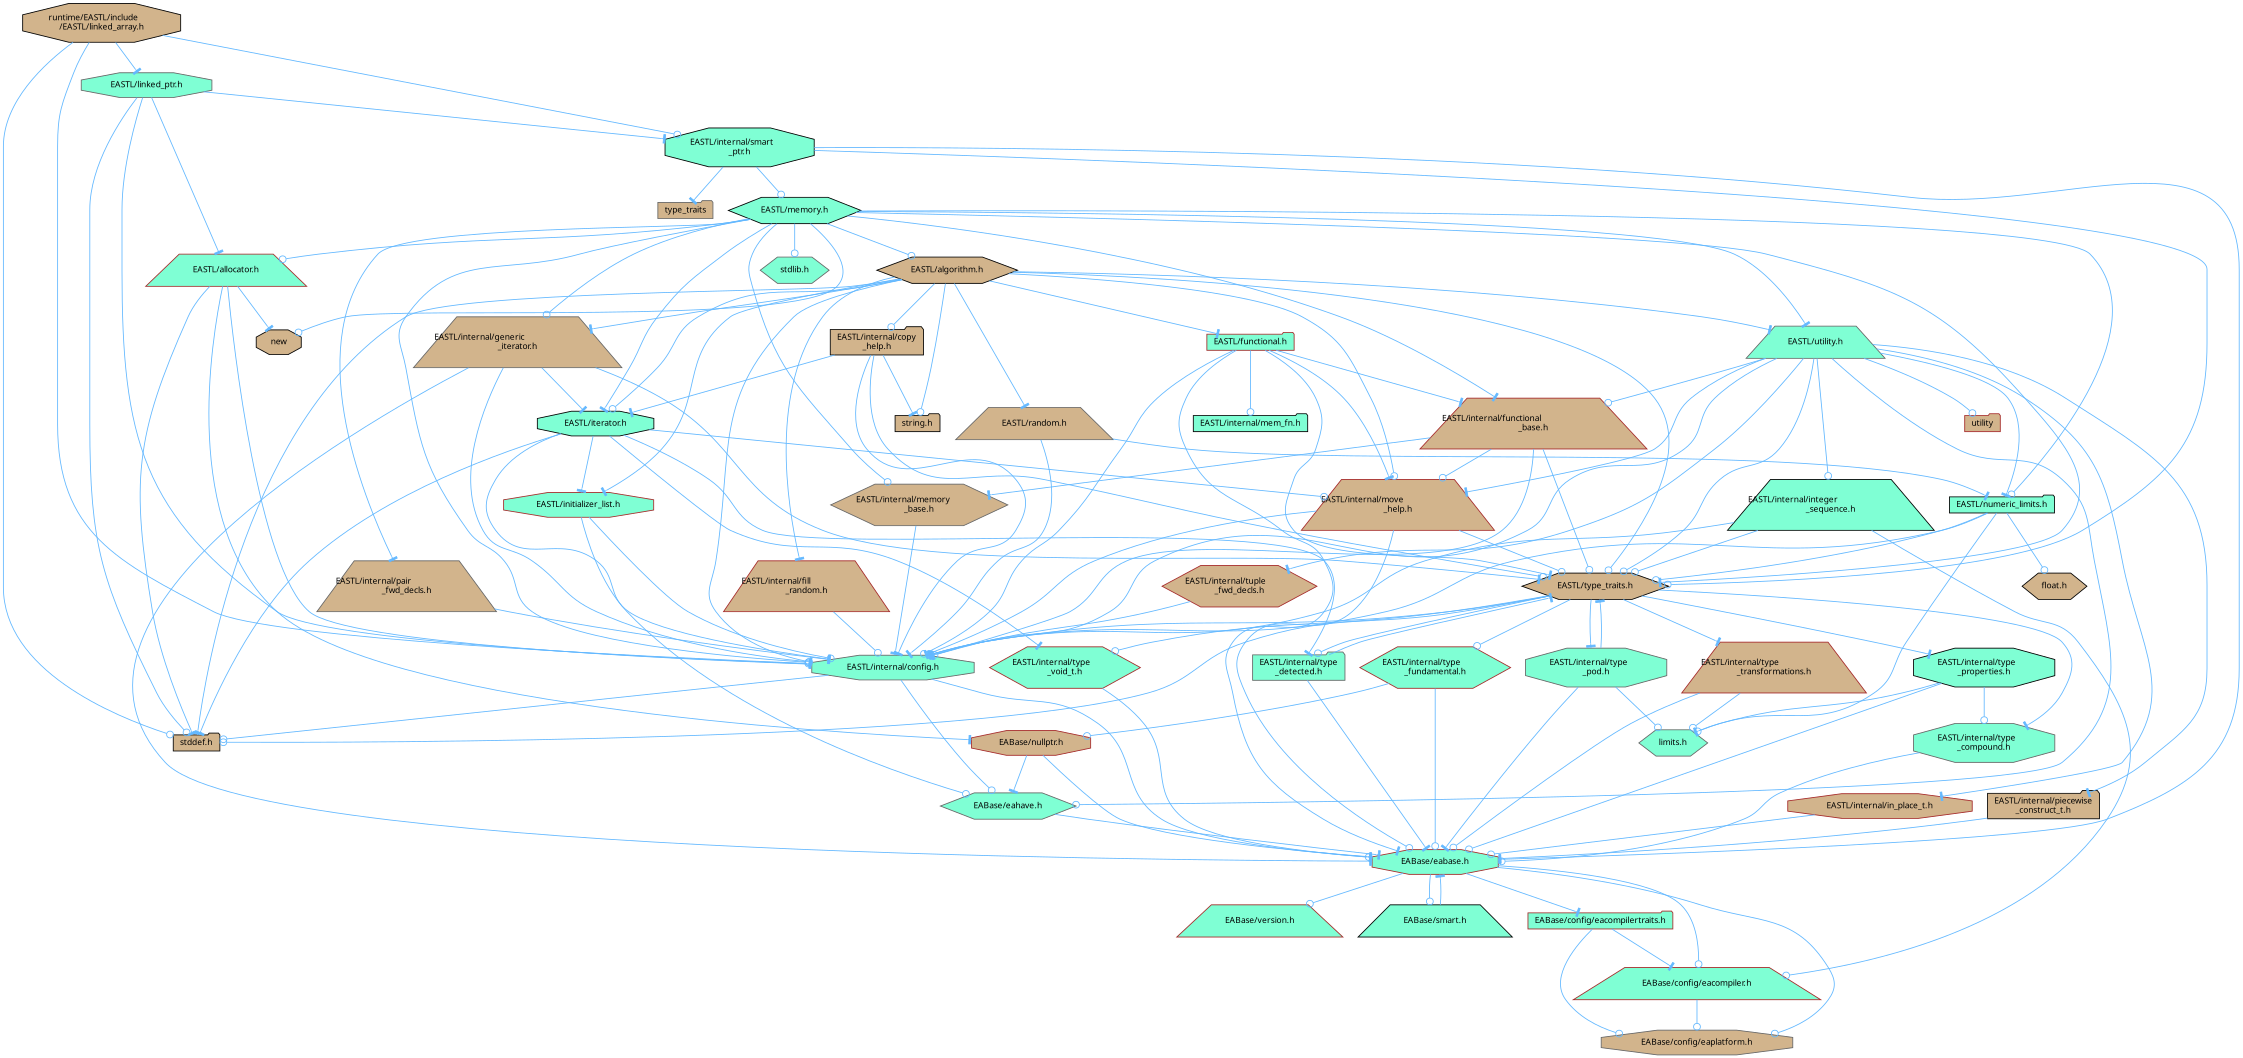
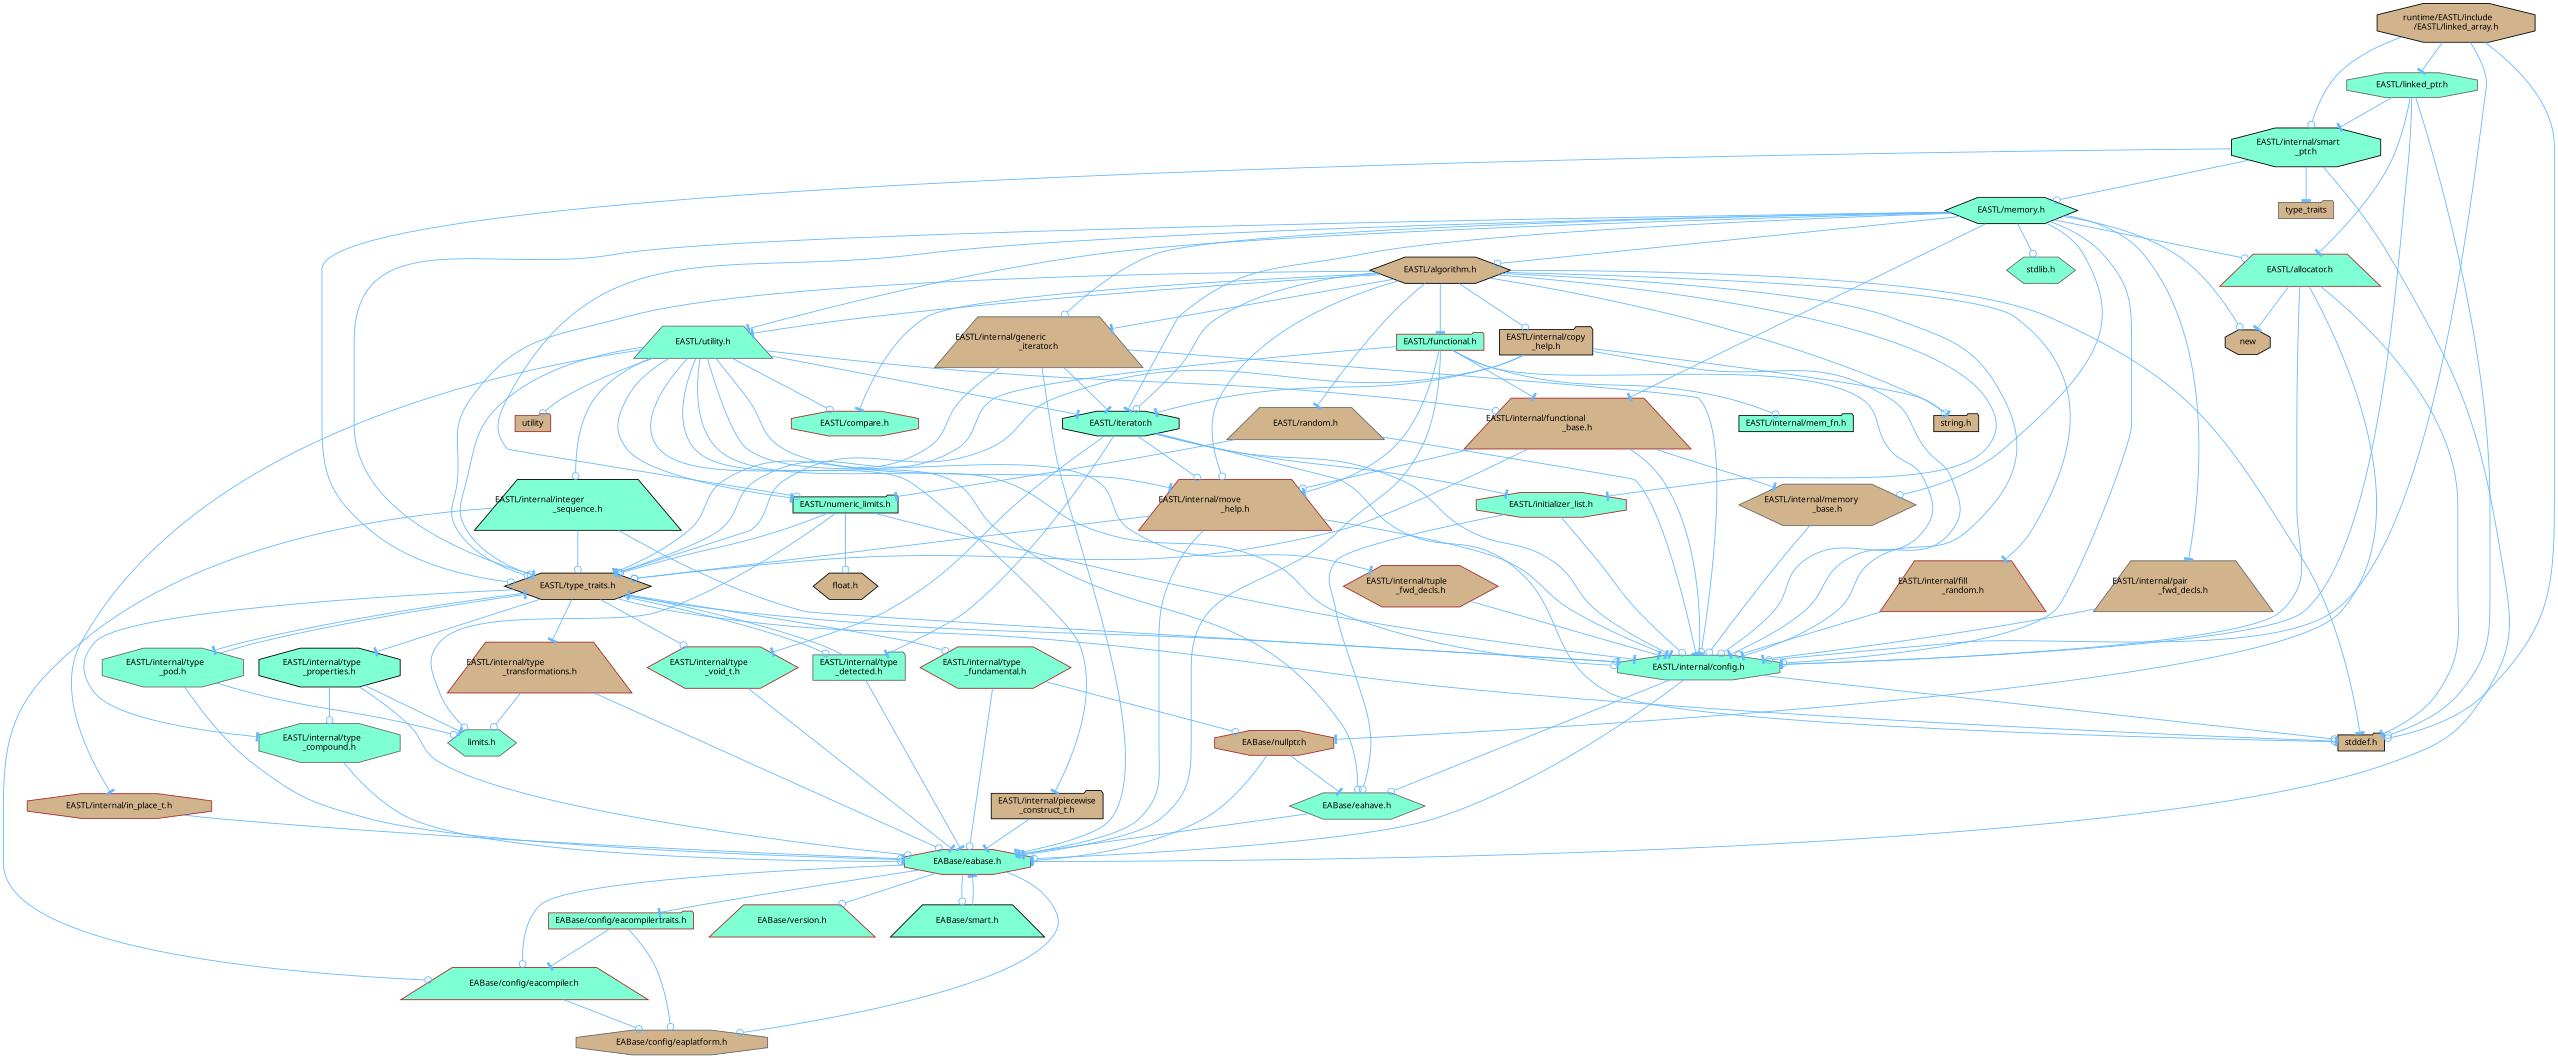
none -> (923, 385)
none -> (855, 424)
(906, 588) -> (1759, 587)
